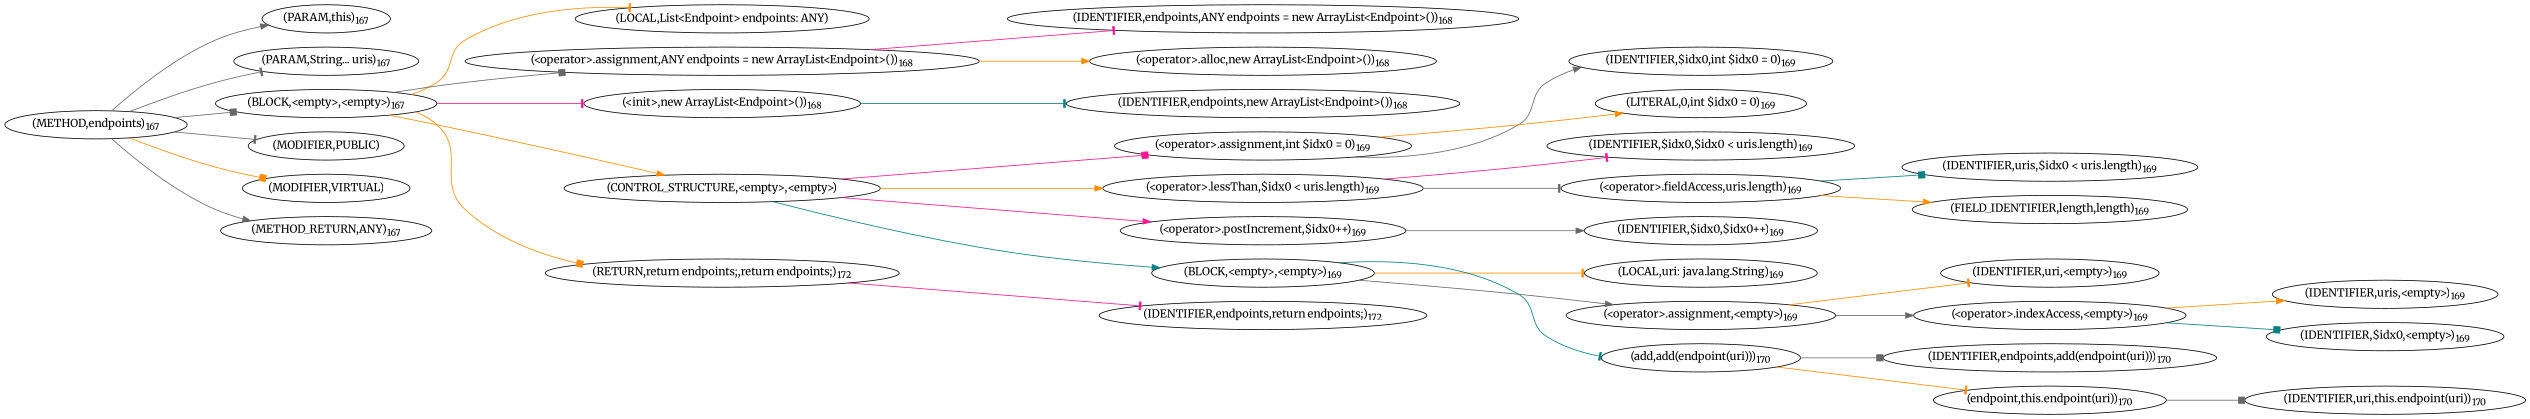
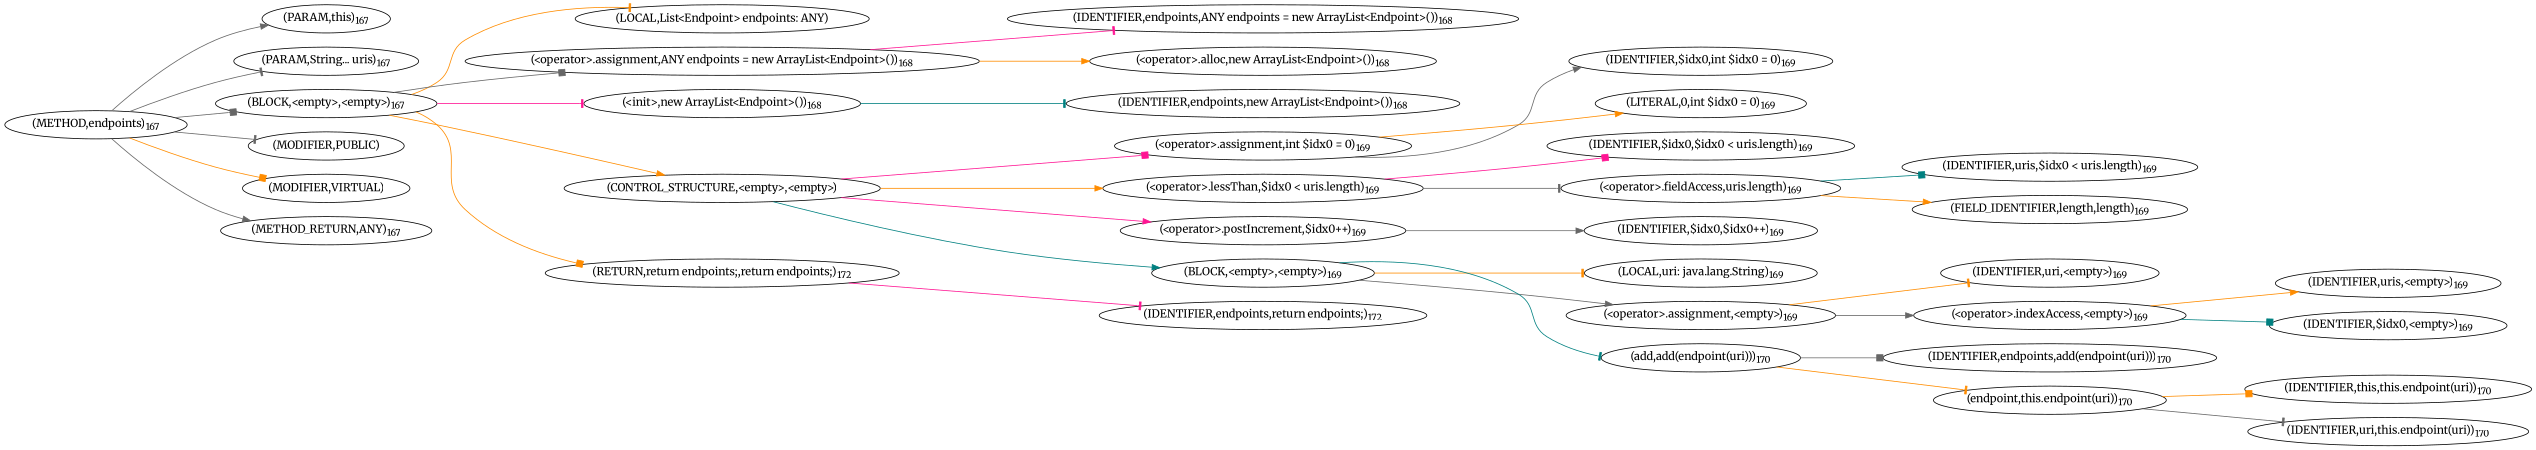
(1495, 169) -> (1493, 170)
none -> (2388, 389)
(2201, 400) -> (2212, 415)
